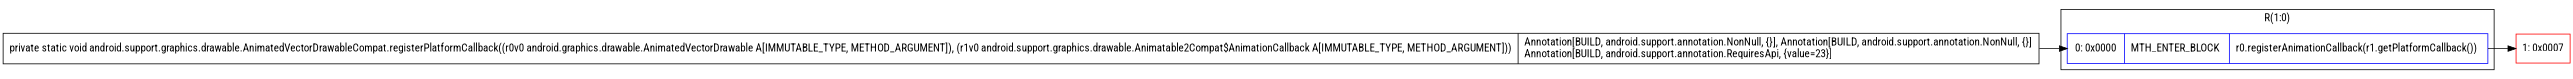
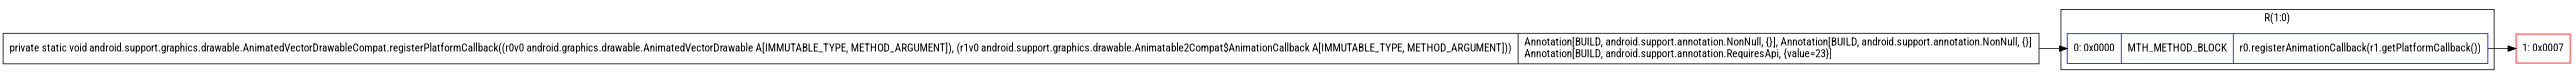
(2175, 48) -> (2177, 48)
